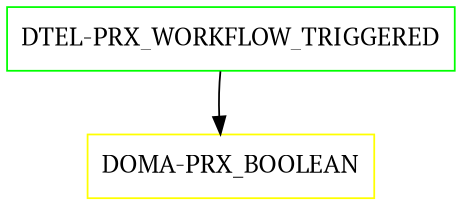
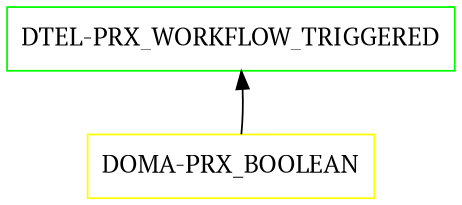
(219, 94) -> (243, 112)
